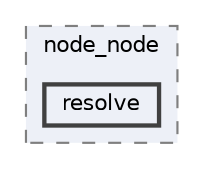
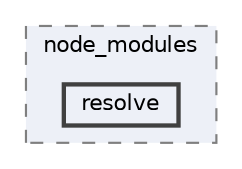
(102, 47) -> (121, 47)
